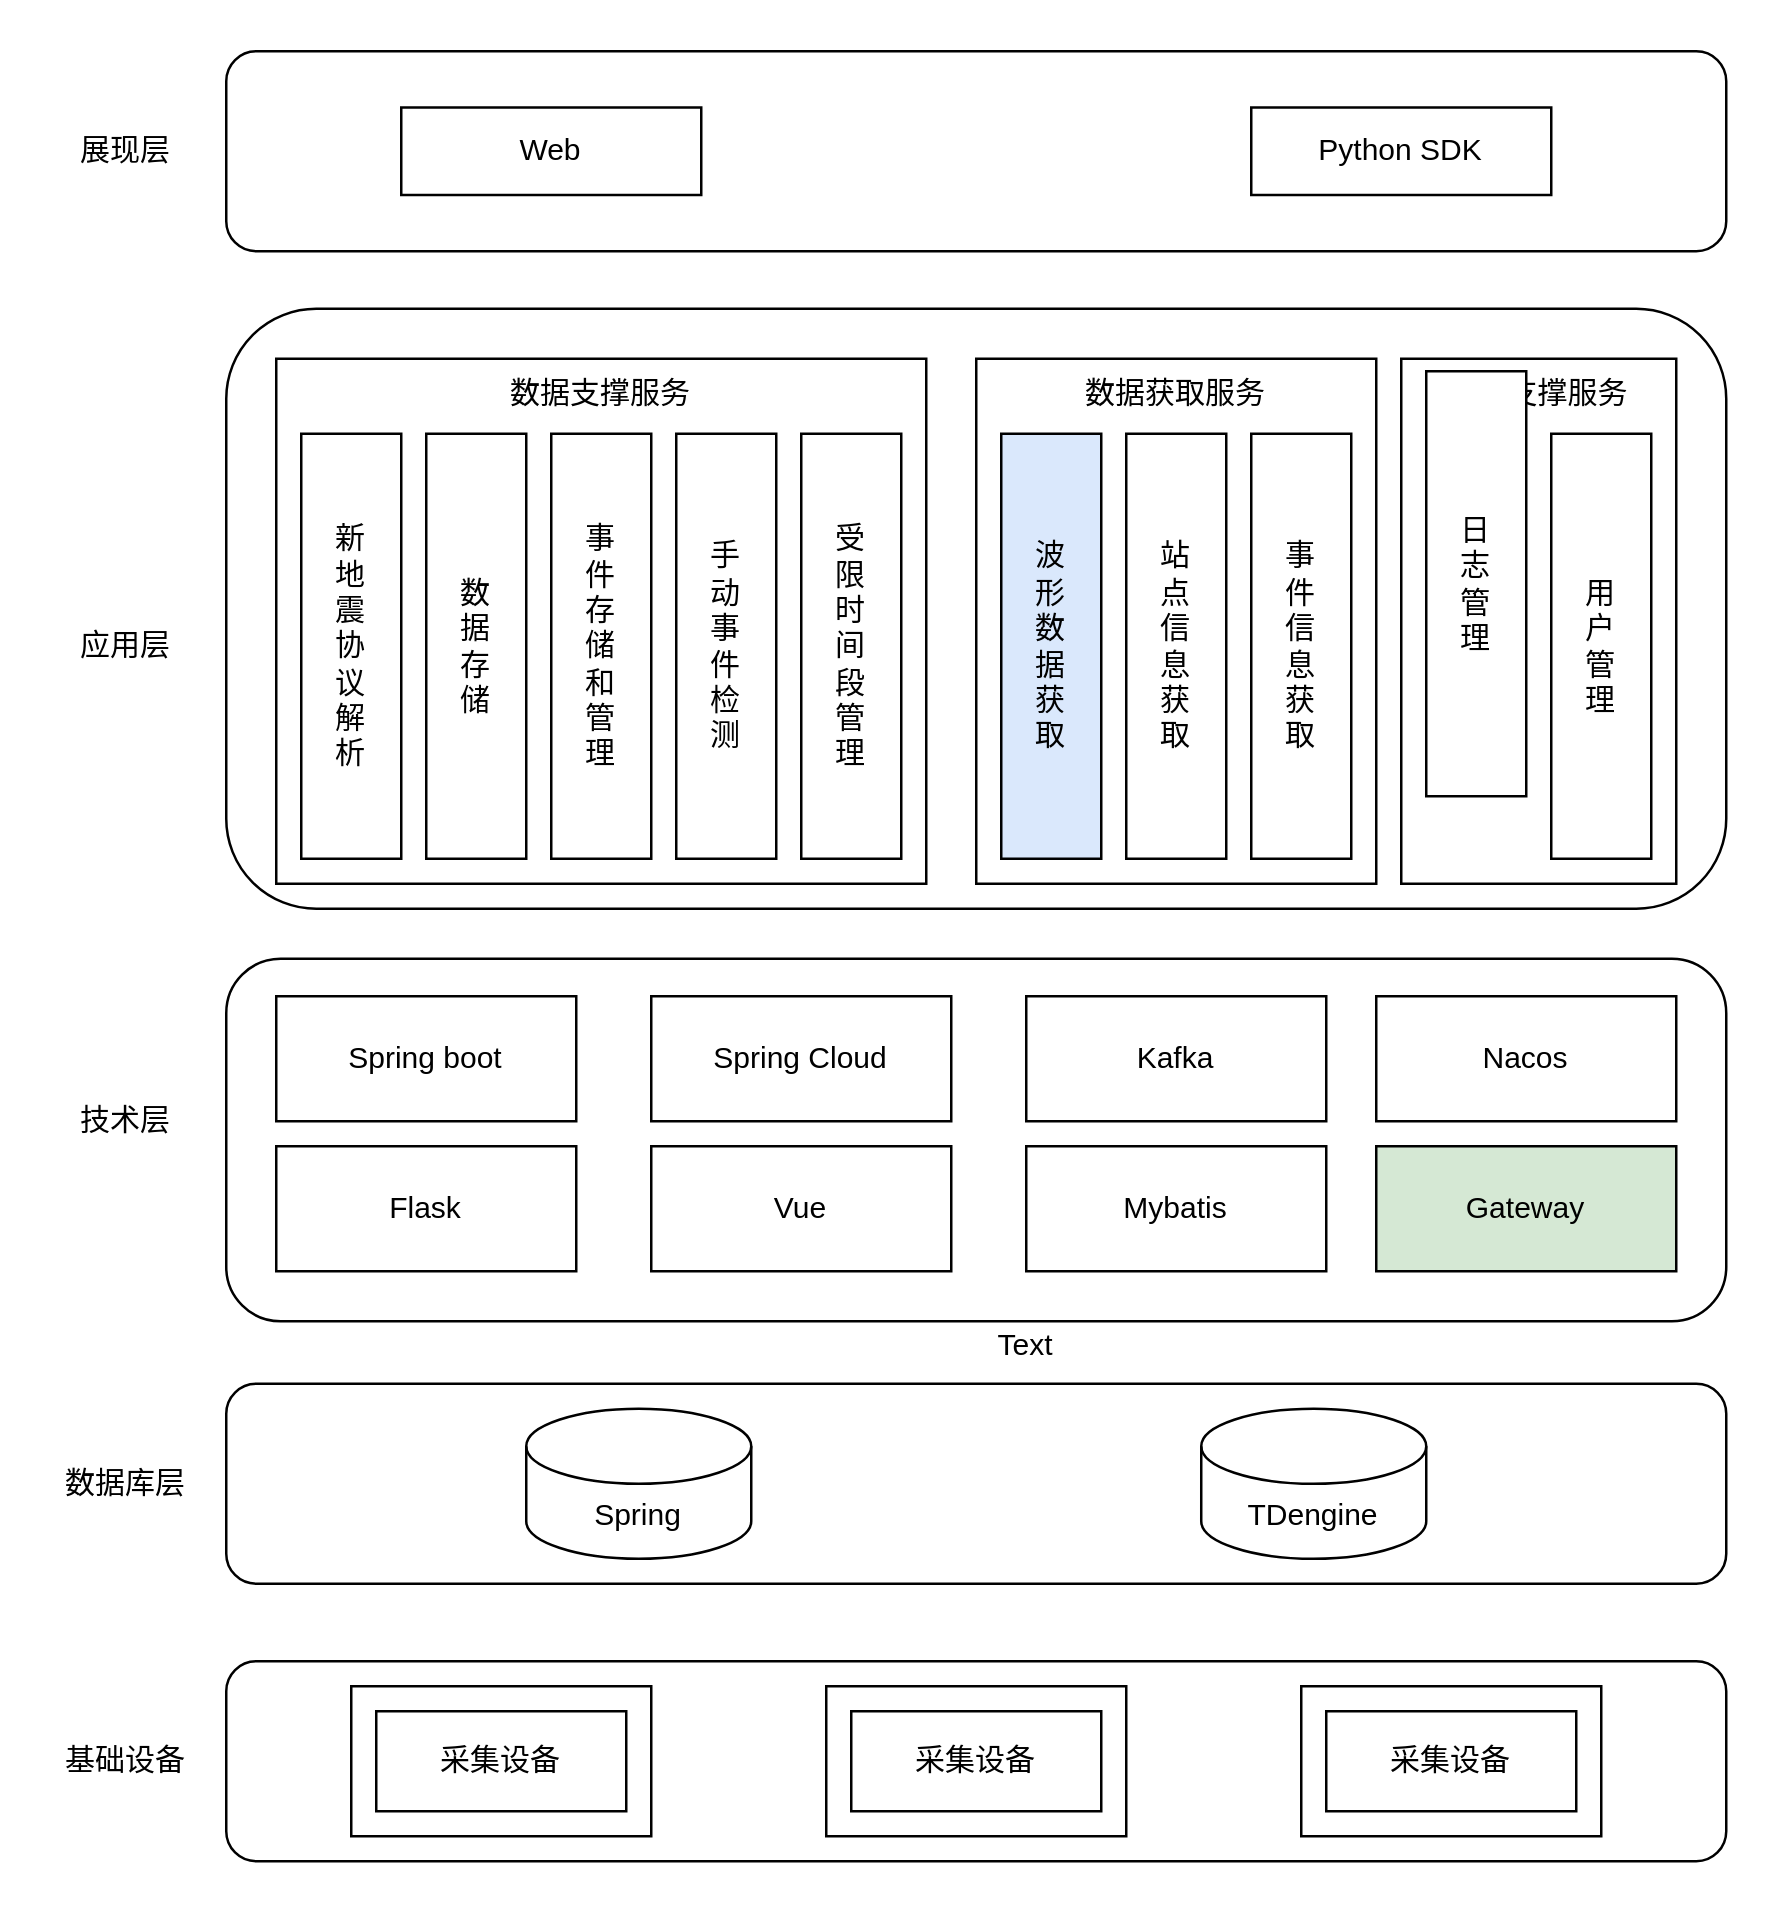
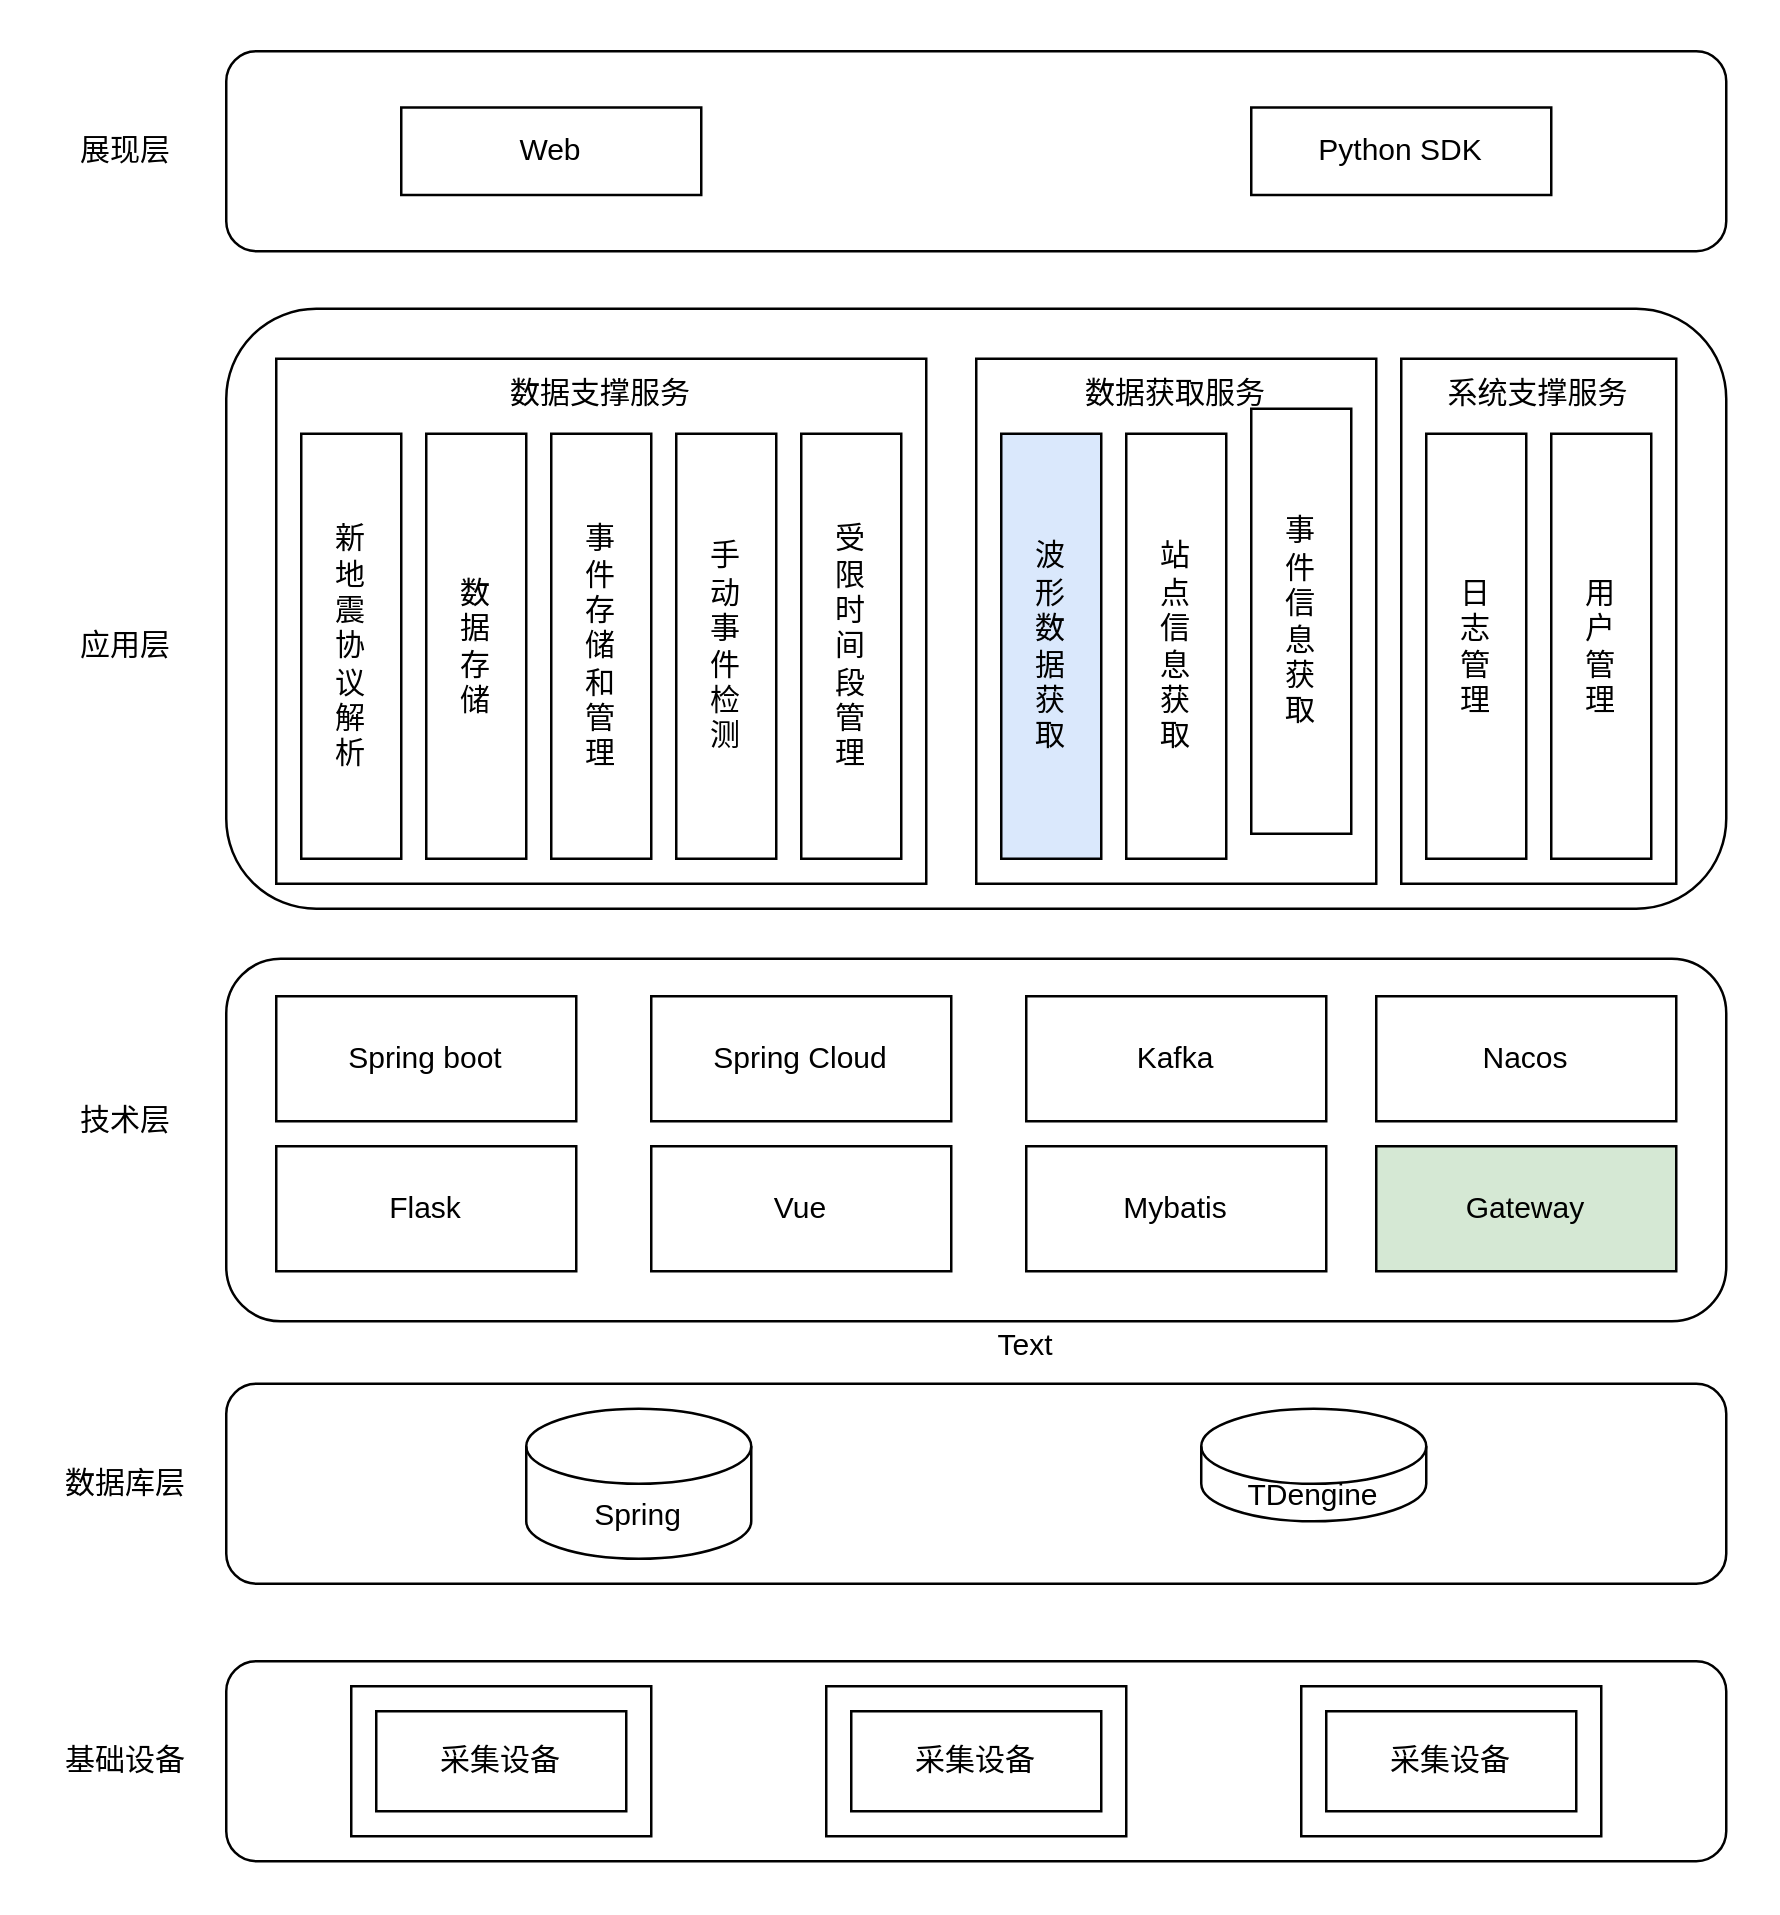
(1476, 584) -> (1476, 646)
(1301, 646) -> (1301, 621)
(1314, 1484) -> (1314, 1465)
